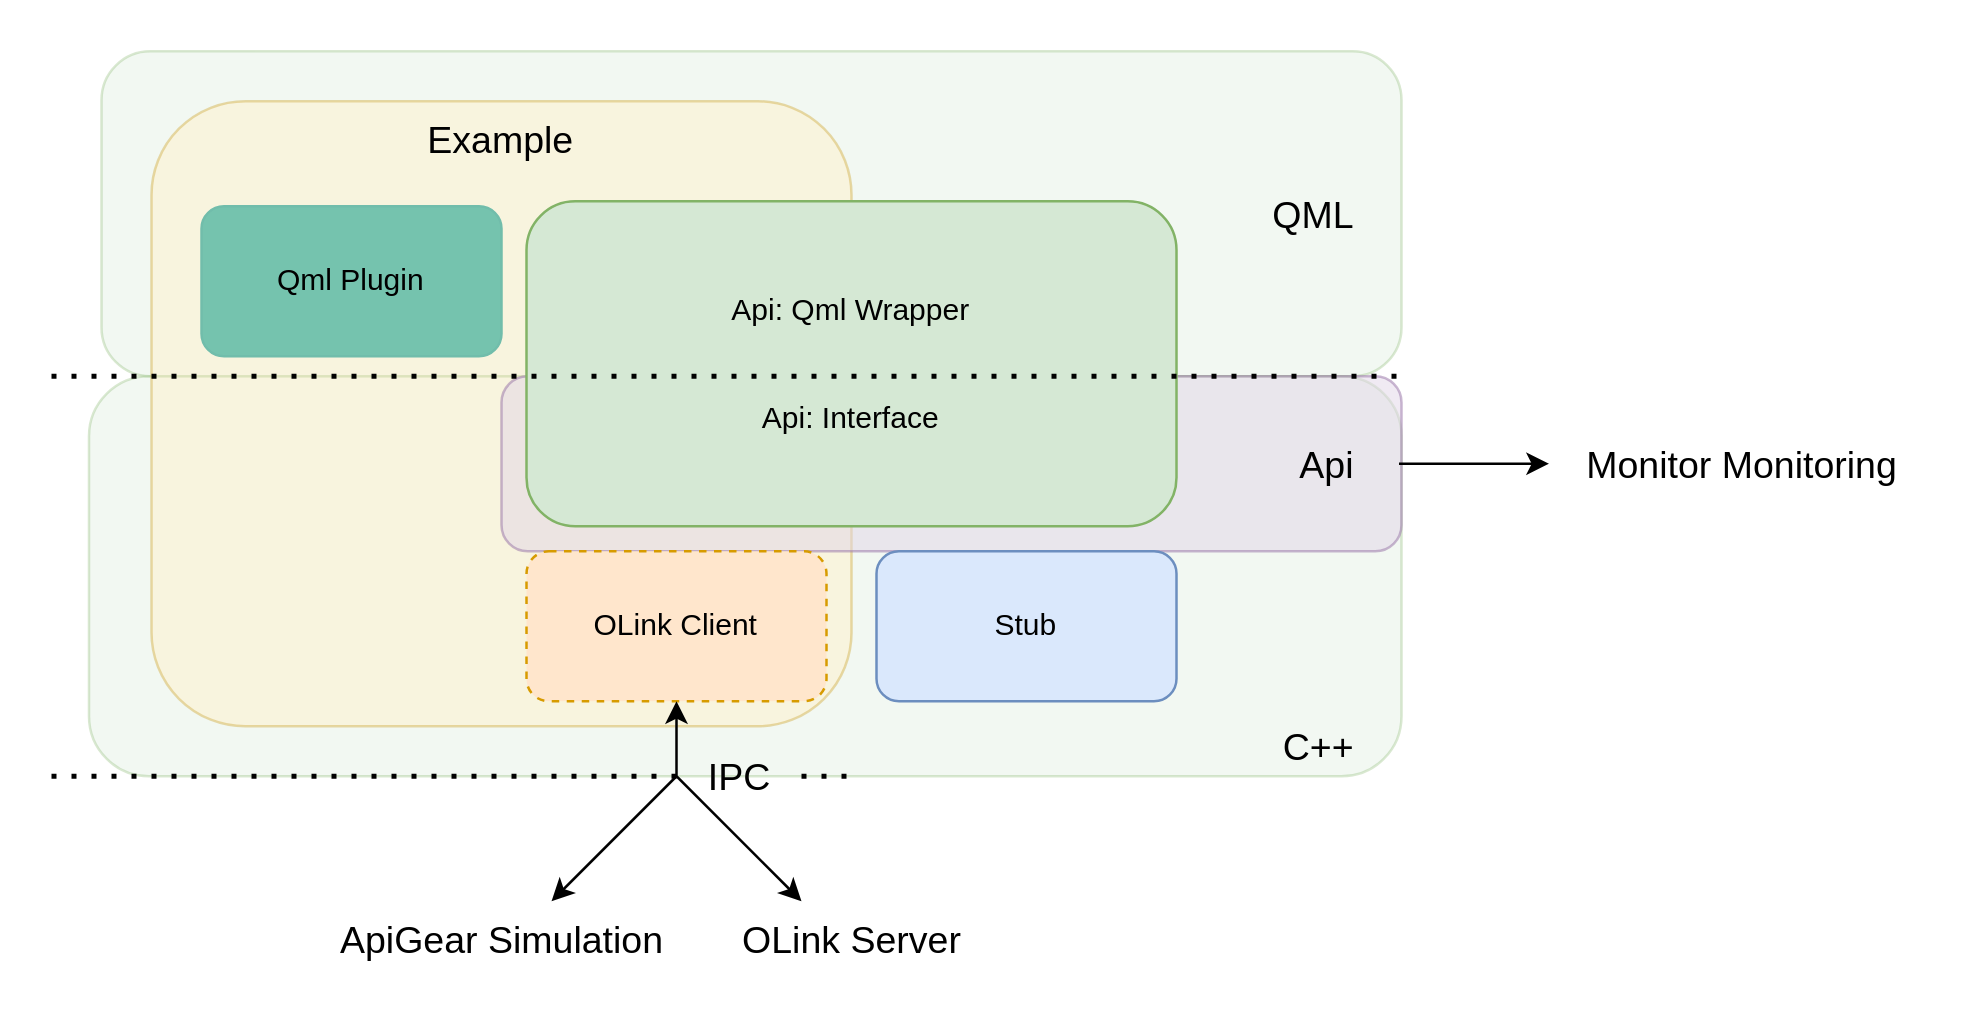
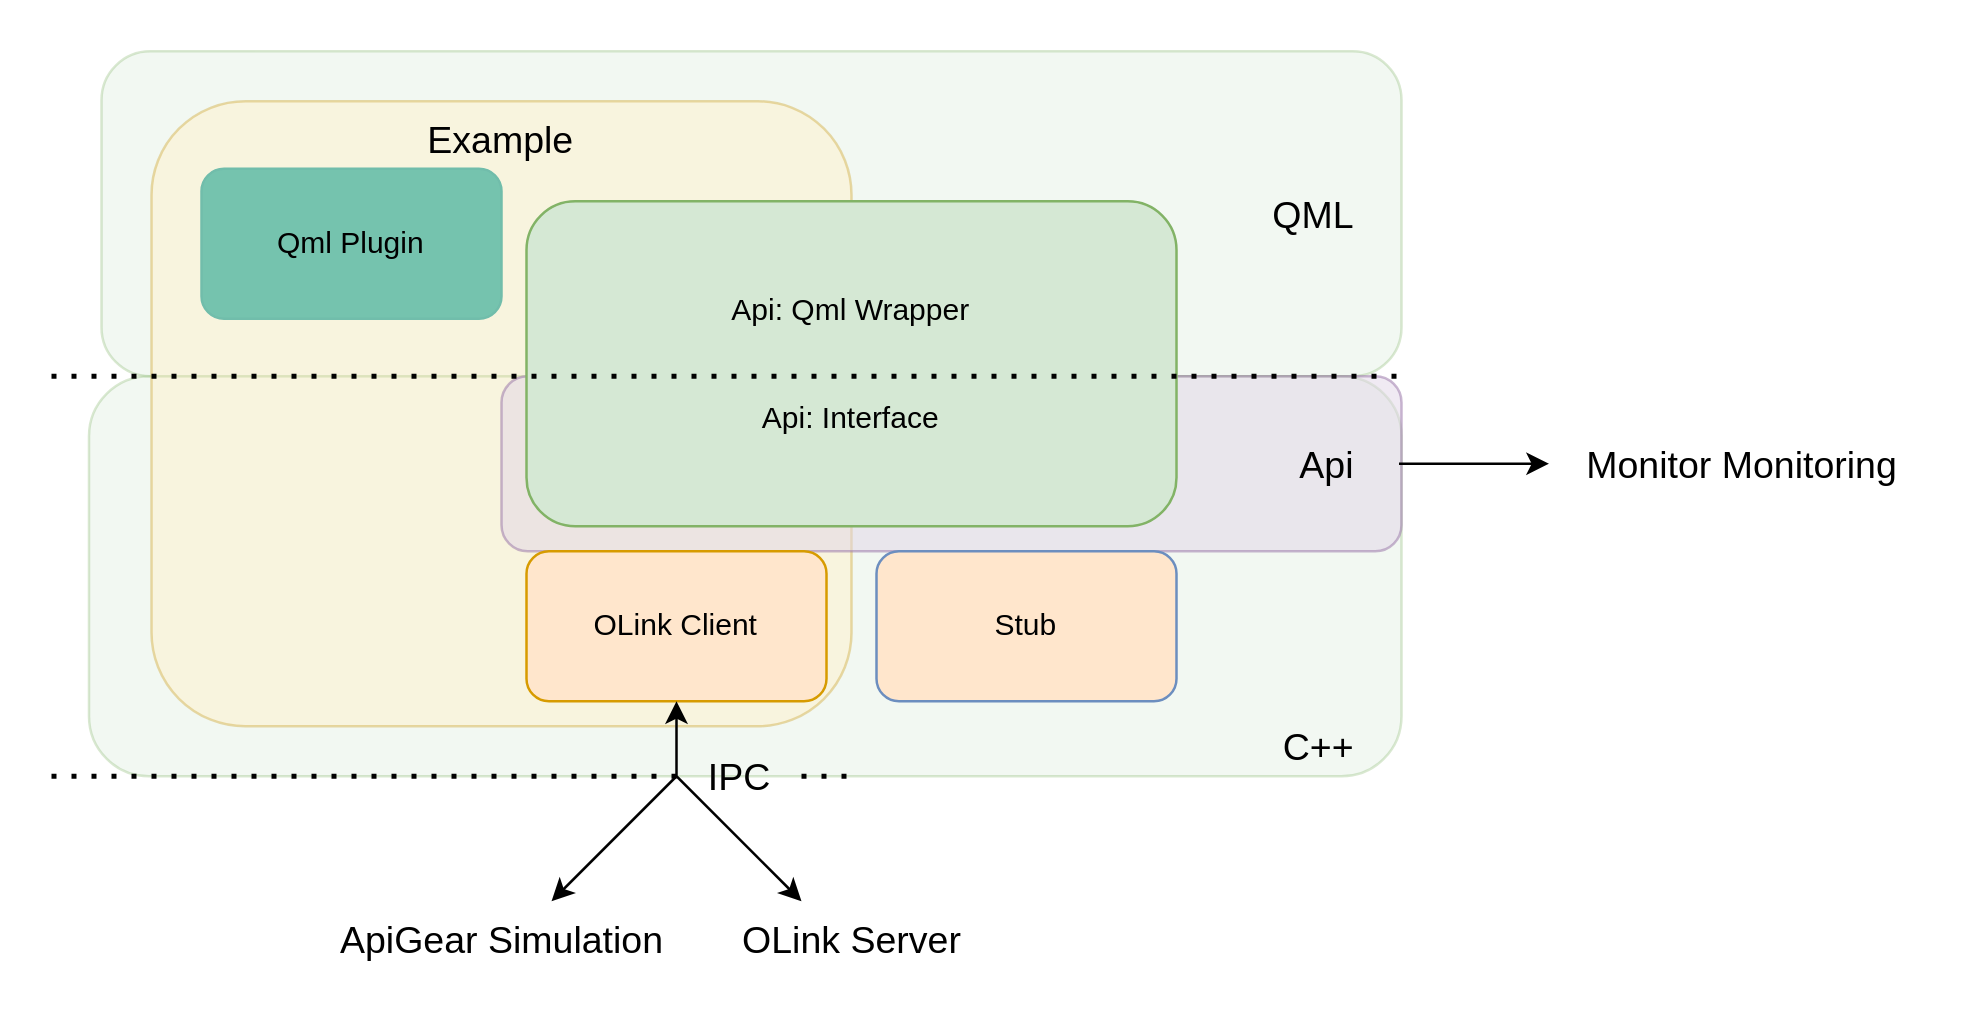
(351, 281) -> (351, 244)
(676, 626) -> (676, 626)
(1026, 626) -> (1026, 626)
